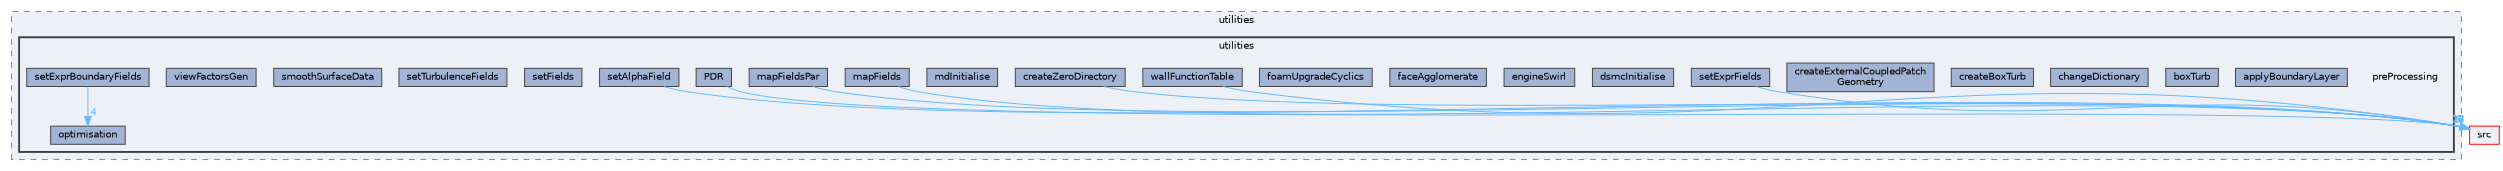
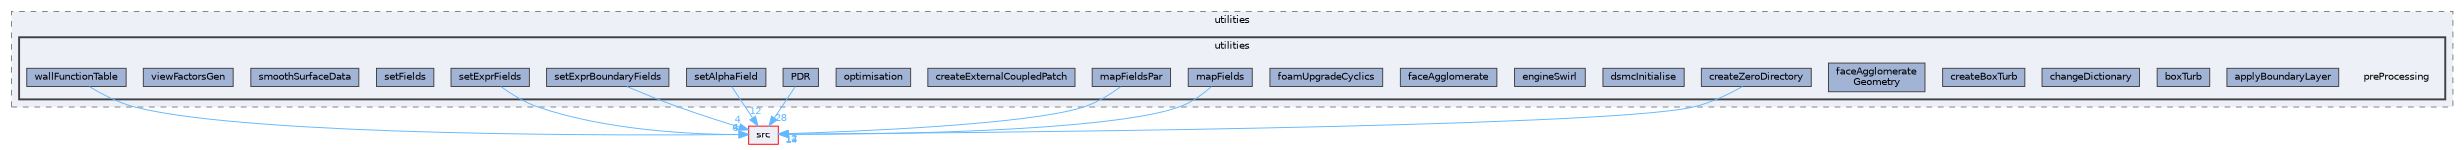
(453, 77) -> none
(962, 77) -> (1001, 77)
(1860, 77) -> (1877, 77)
(88, 101) -> (697, 113)
